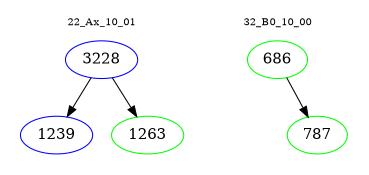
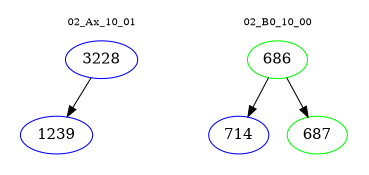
(102, 23) -> (102, 23)
(278, 23) -> (278, 23)
(148, 135) -> none
none -> (239, 135)
(317, 135) -> (317, 135)
